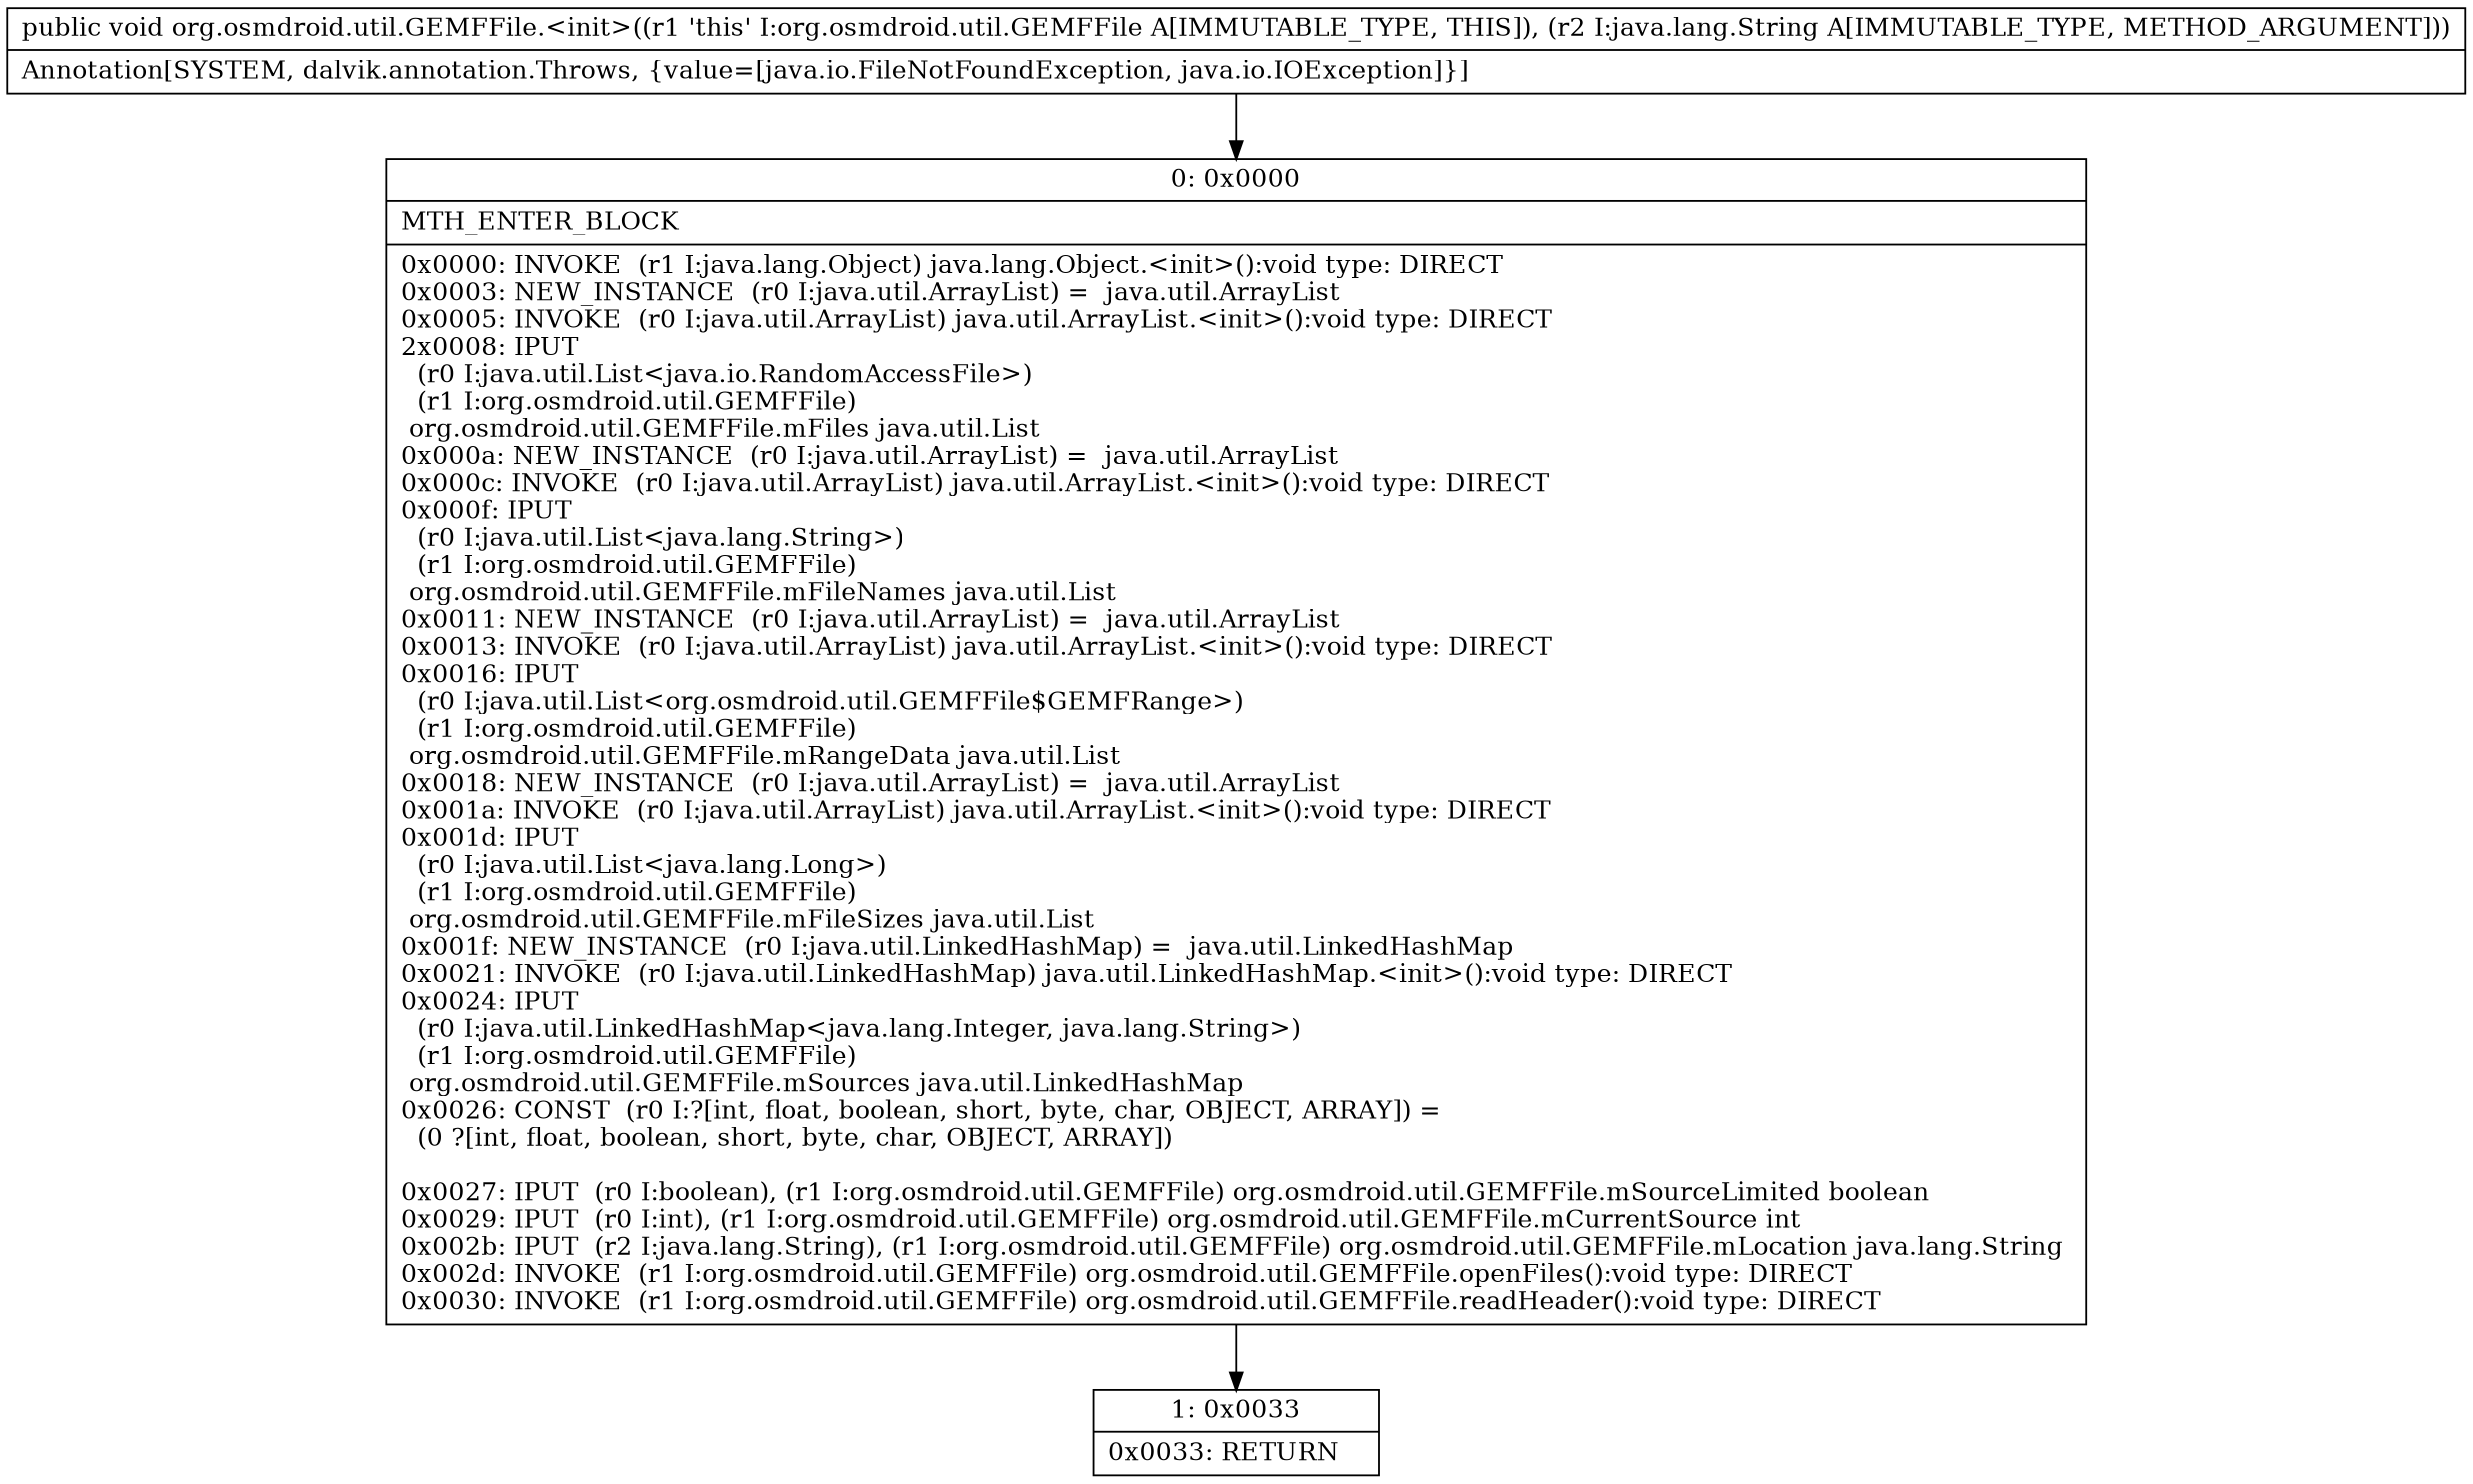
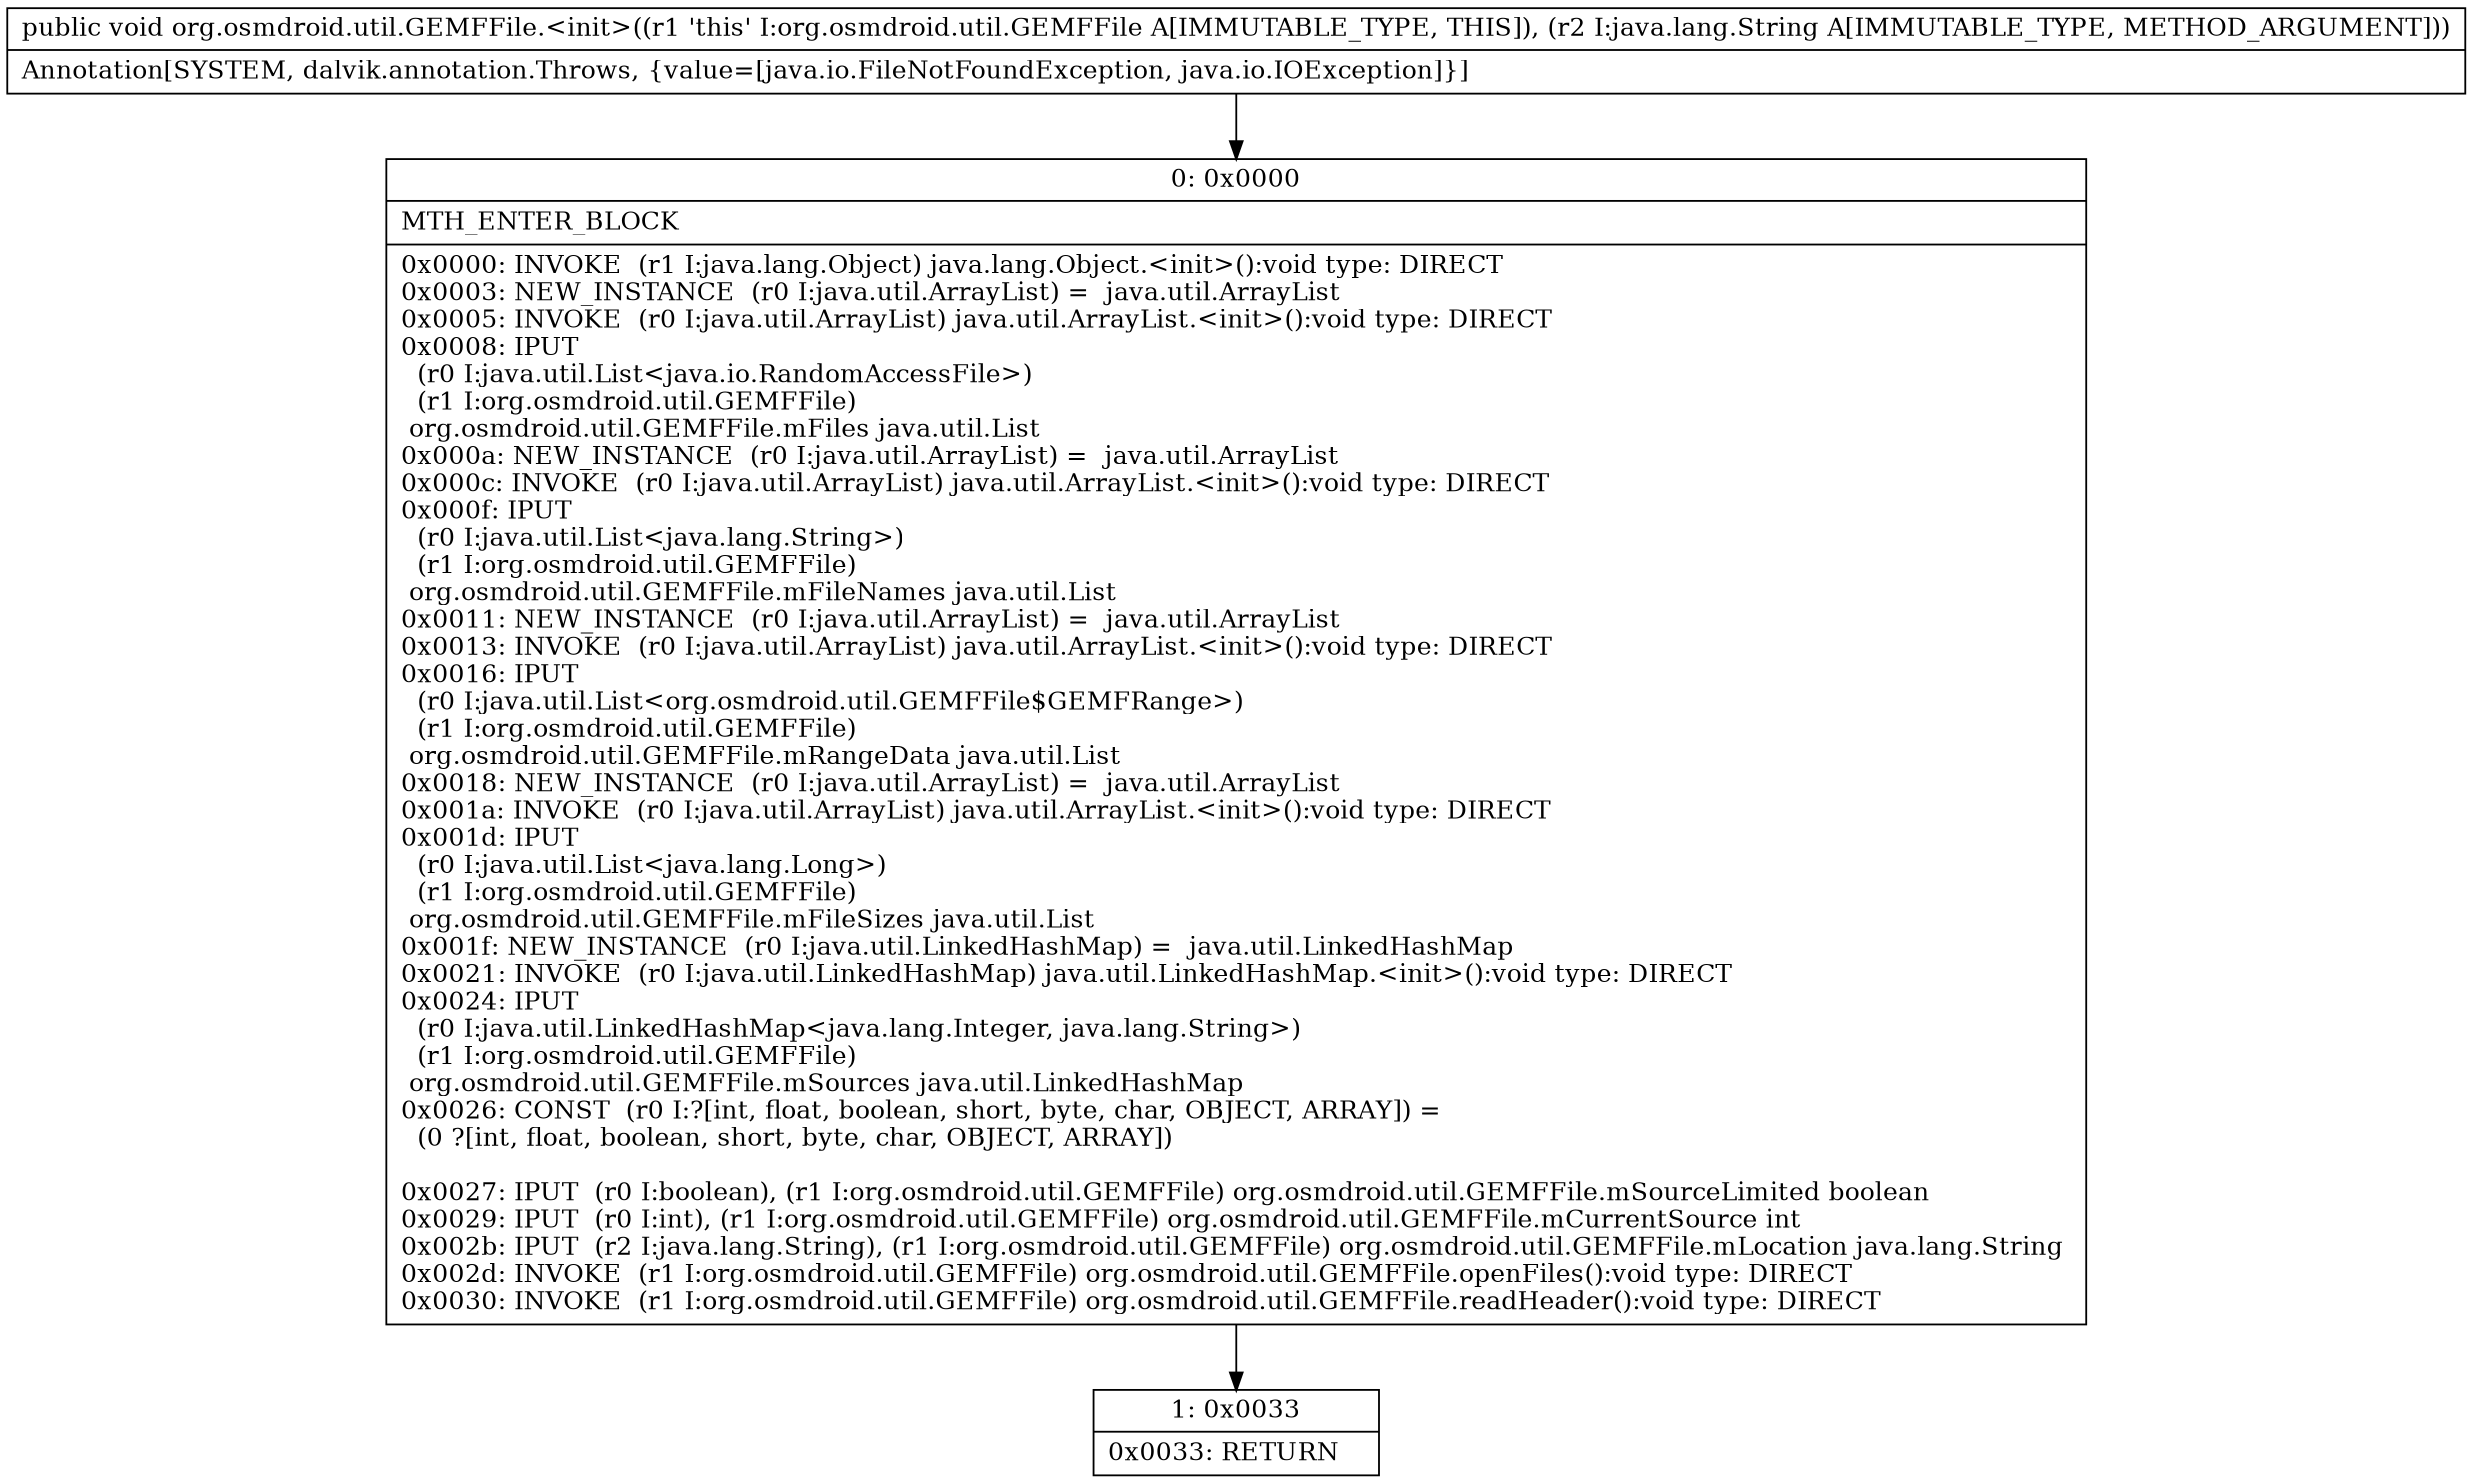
(498, 347) -> (498, 347)
